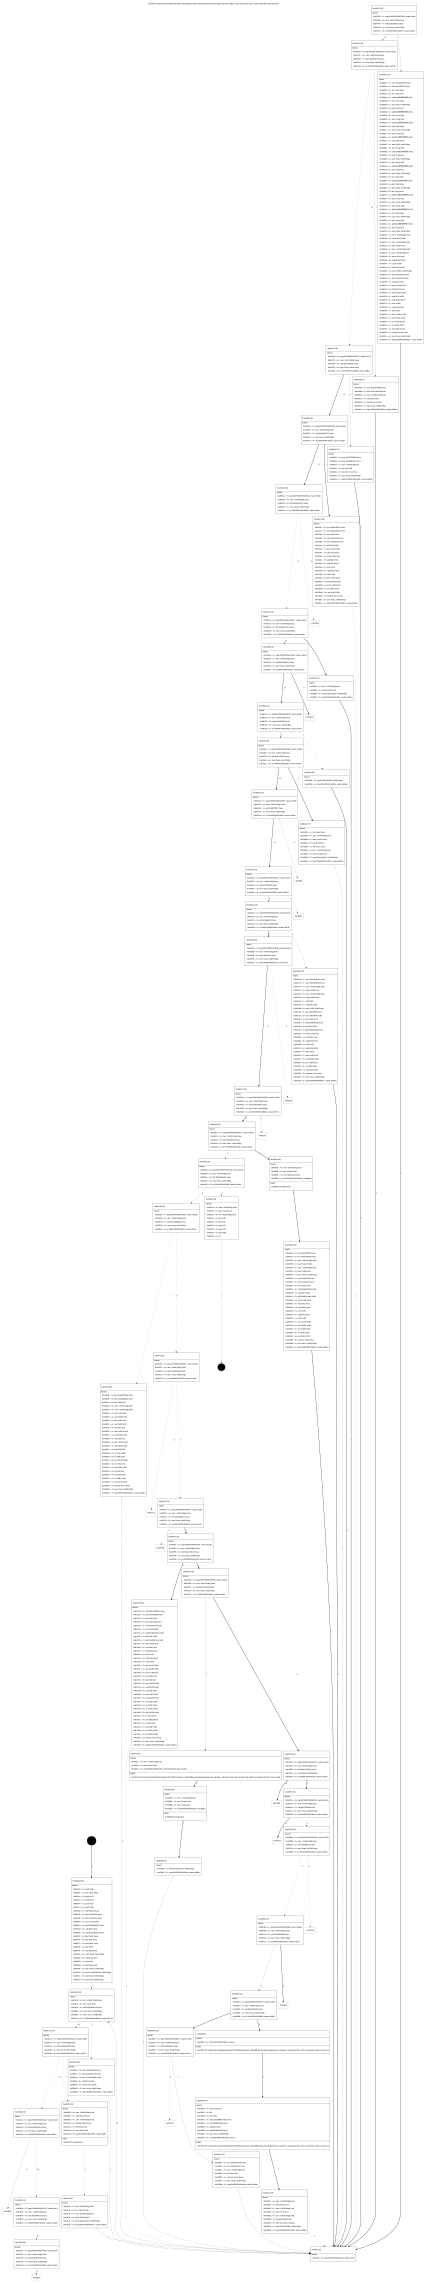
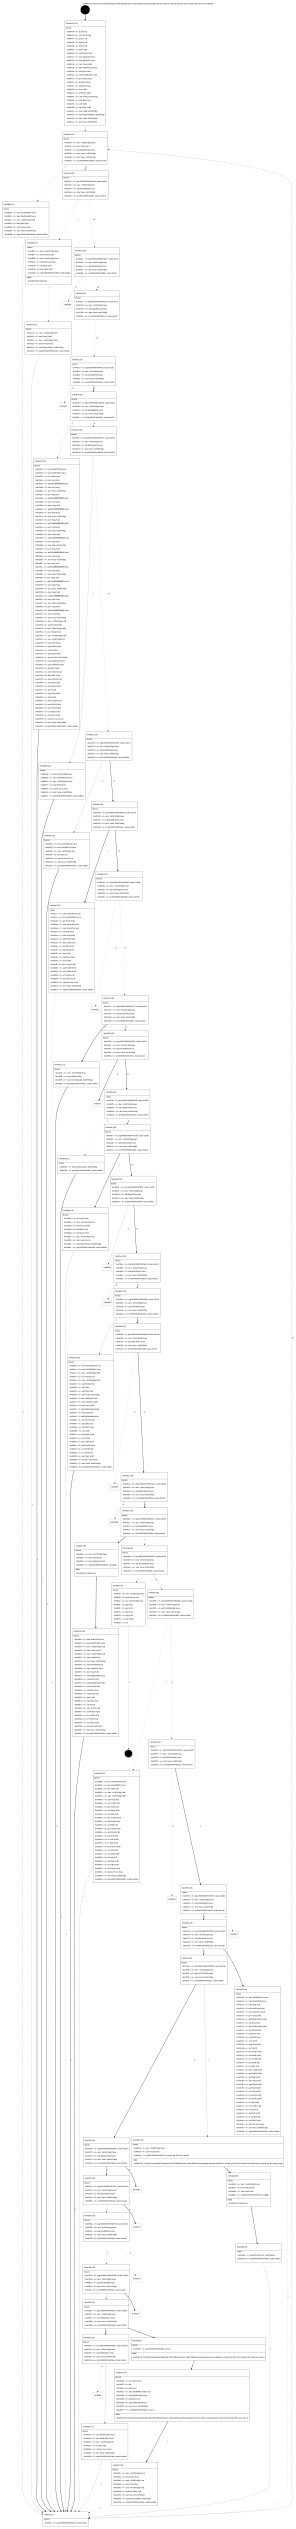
none -> (93, 388)
(178, 1439) -> (188, 1826)
